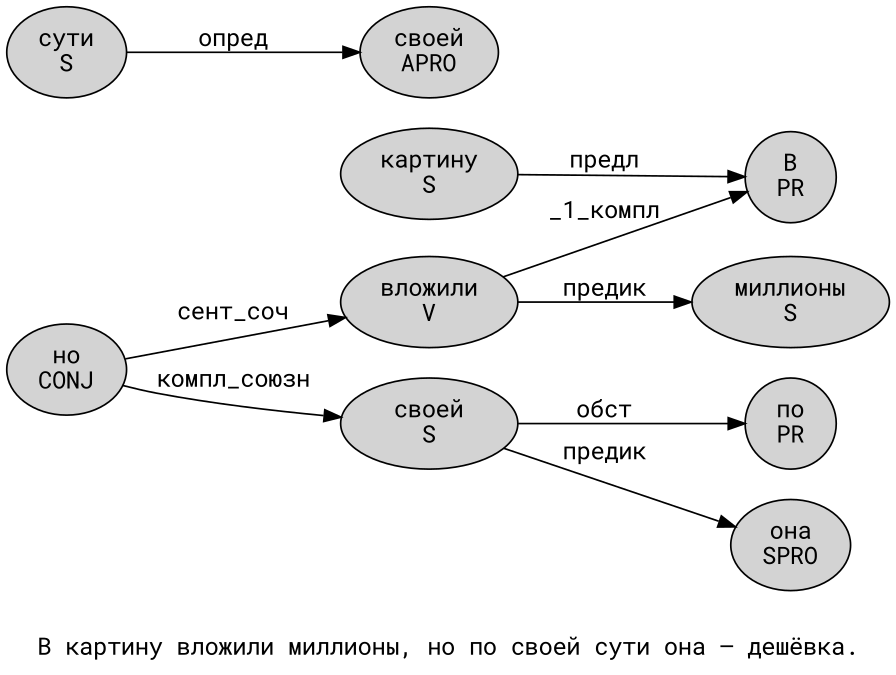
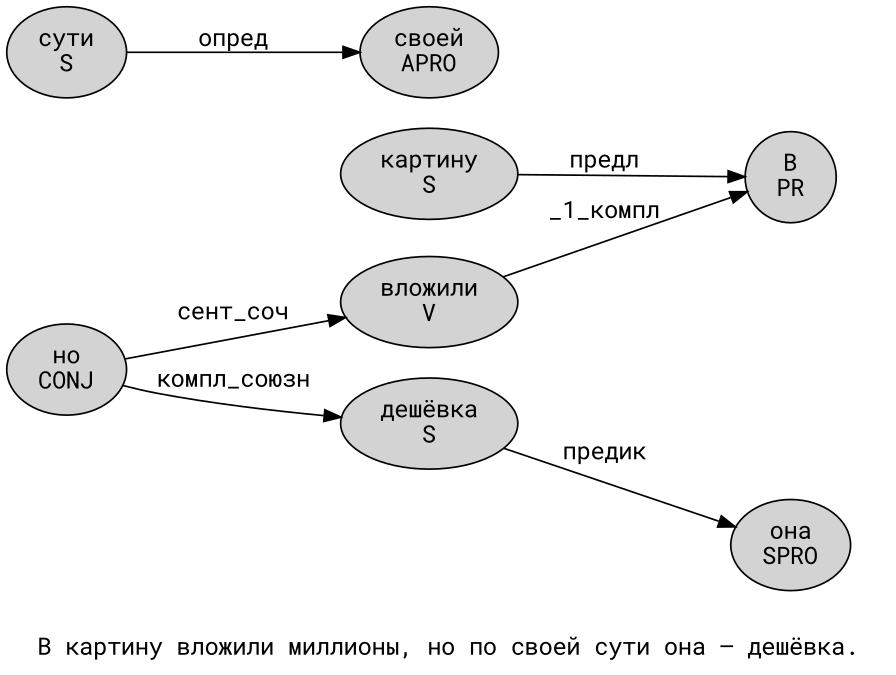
(791, 302) -> none
(429, 424) -> (429, 424)
(791, 424) -> none
